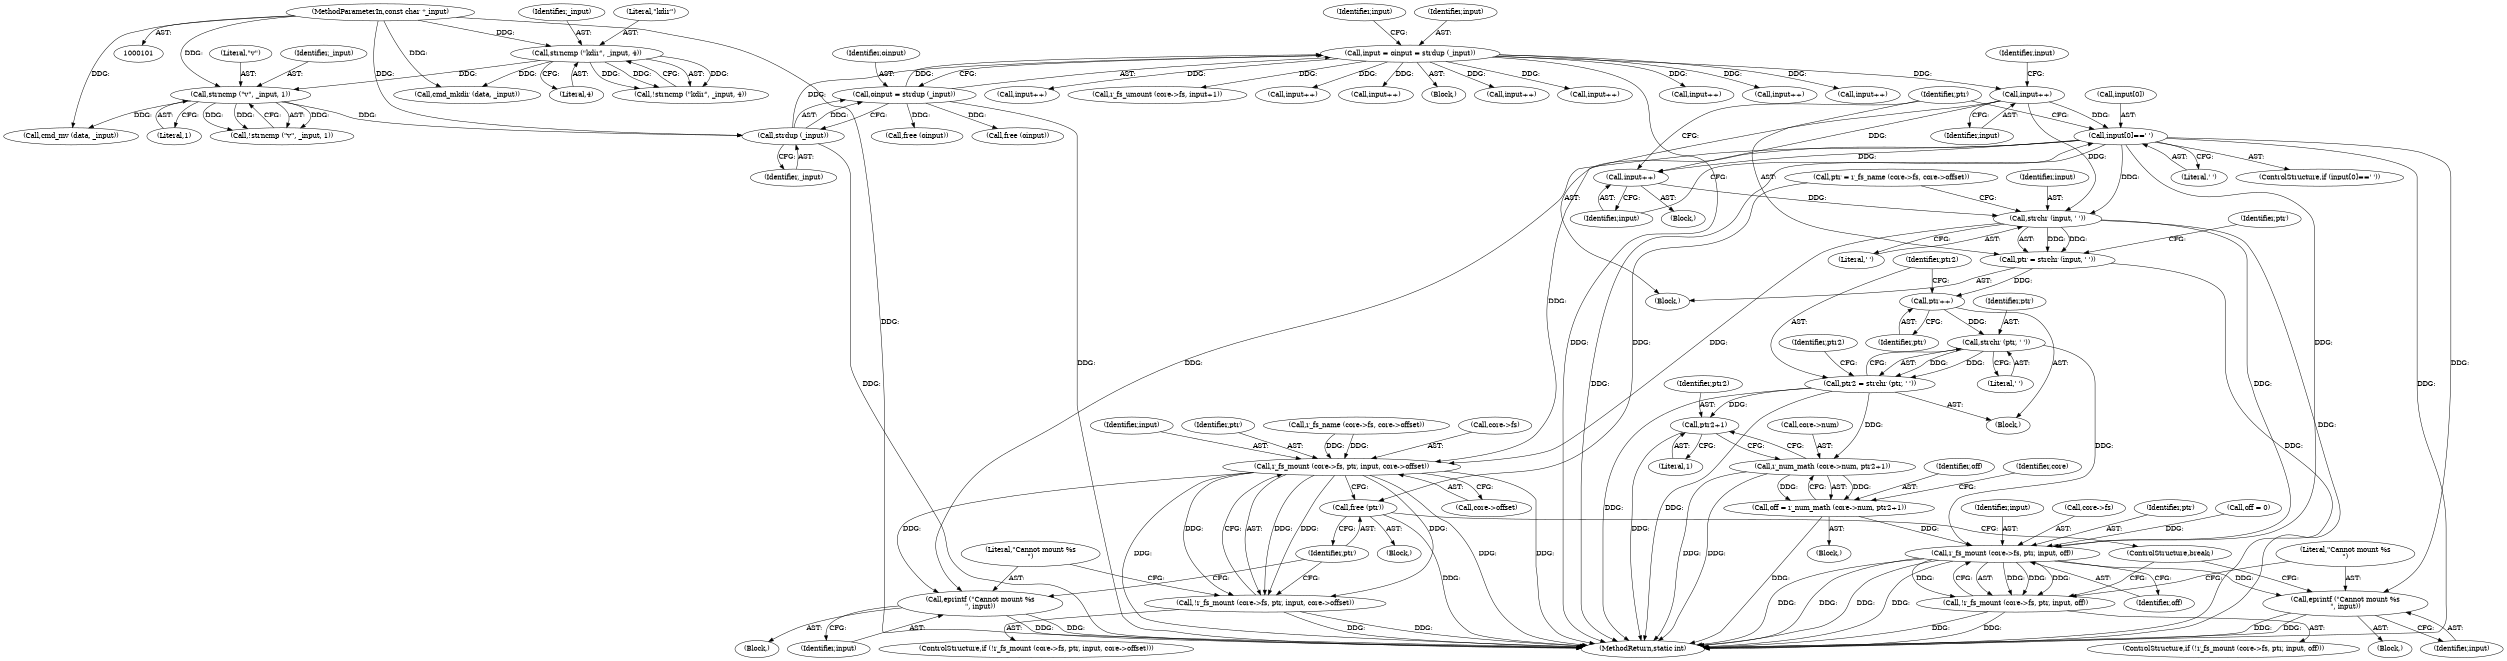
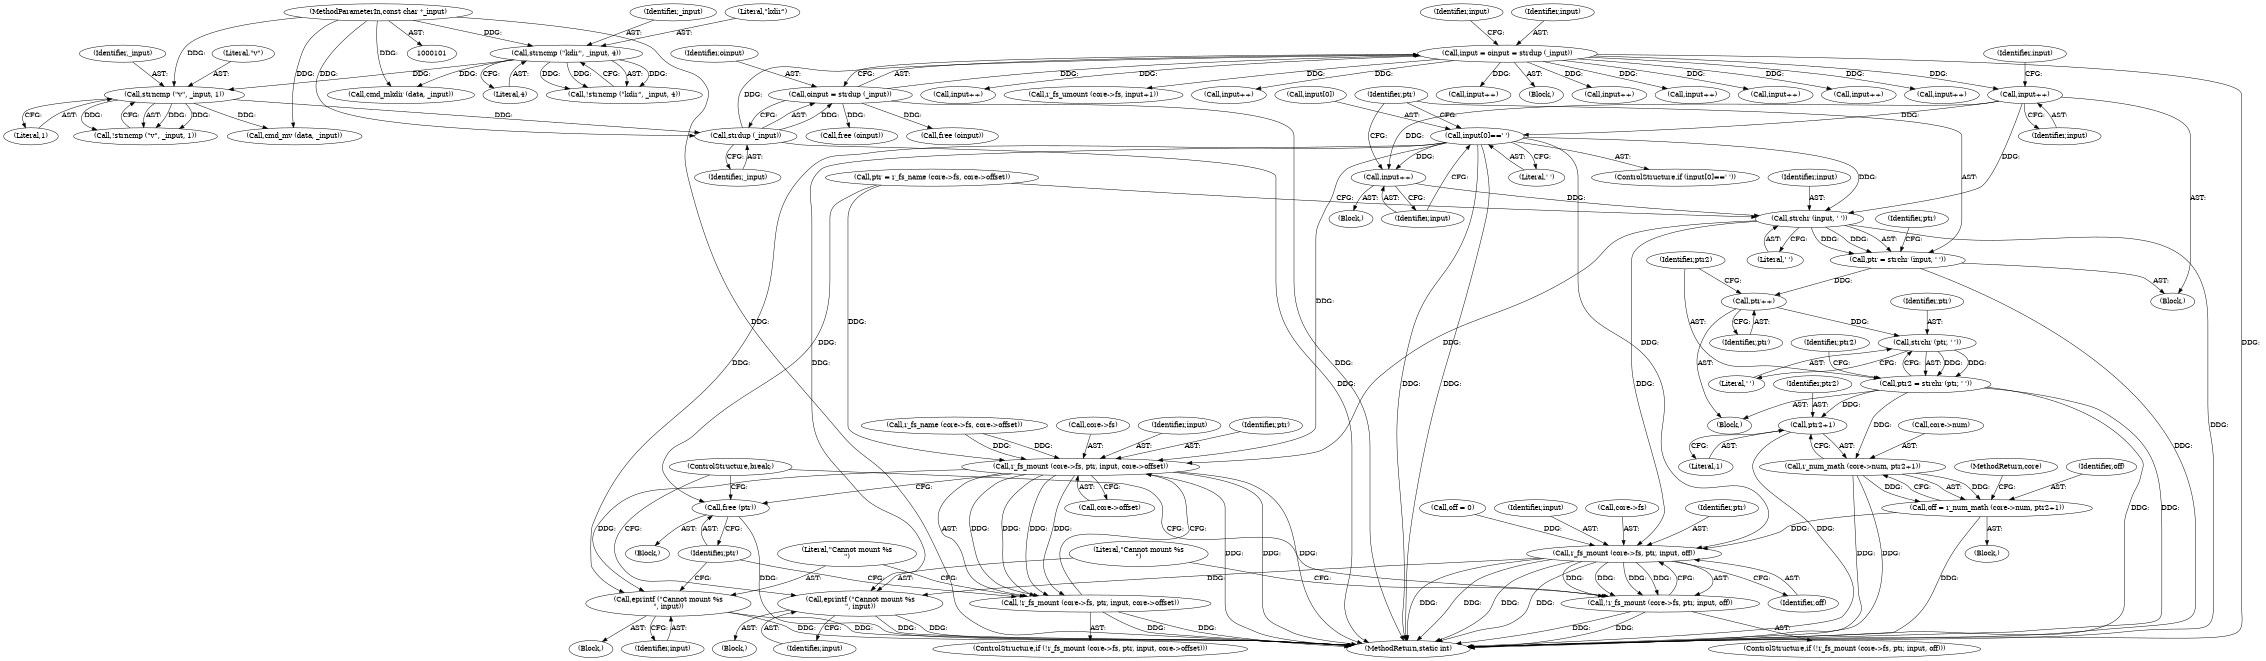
none -> (848, 376)
(1757, 446) -> (1848, 446)
(2042, 467) -> (2006, 467)
(2077, 479) -> none
(1763, 519) -> (731, 487)
